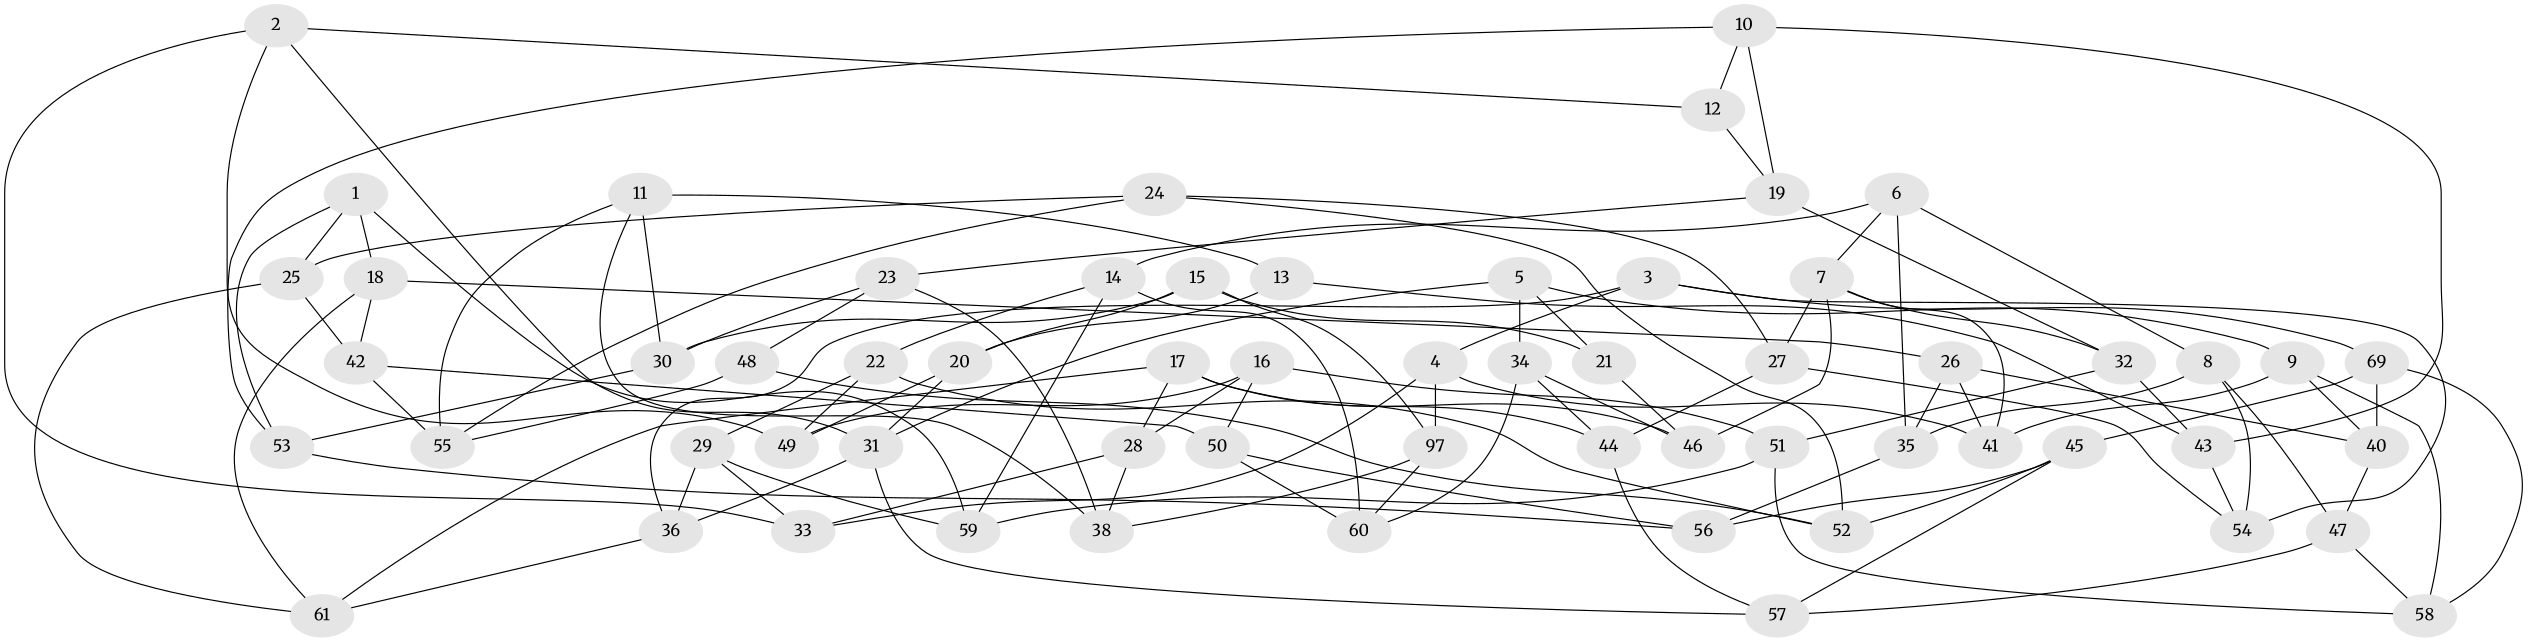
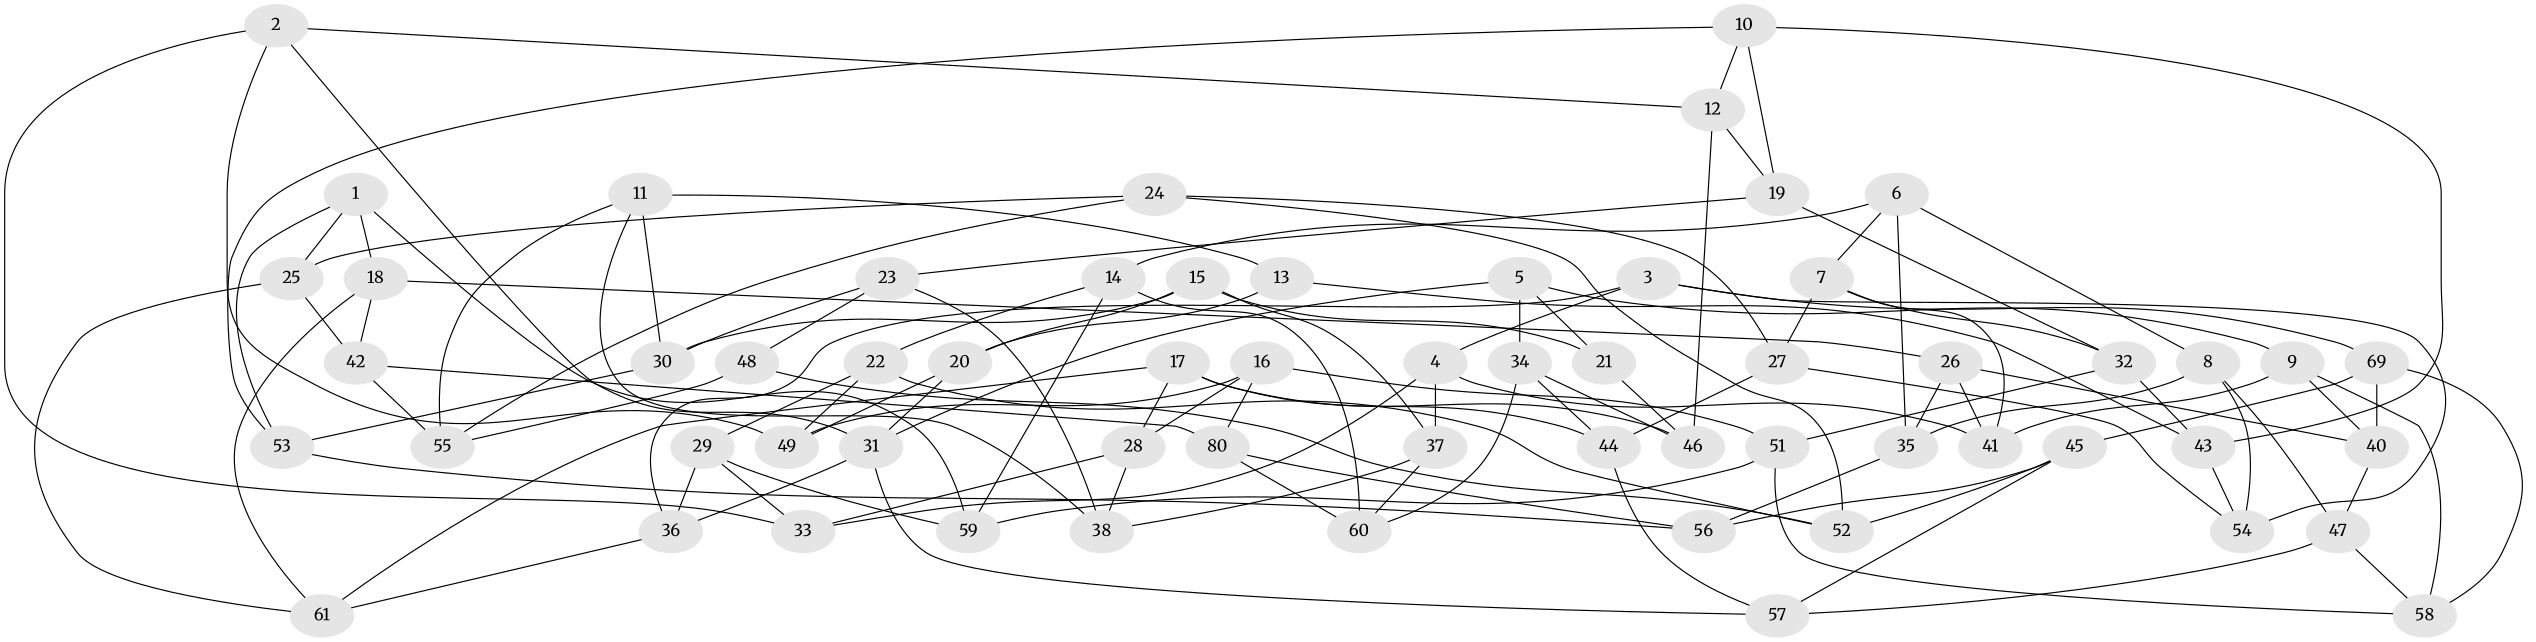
(1808, 391) -> (1703, 278)
(1218, 447) -> (1218, 447)
(1435, 447) -> (1435, 447)
